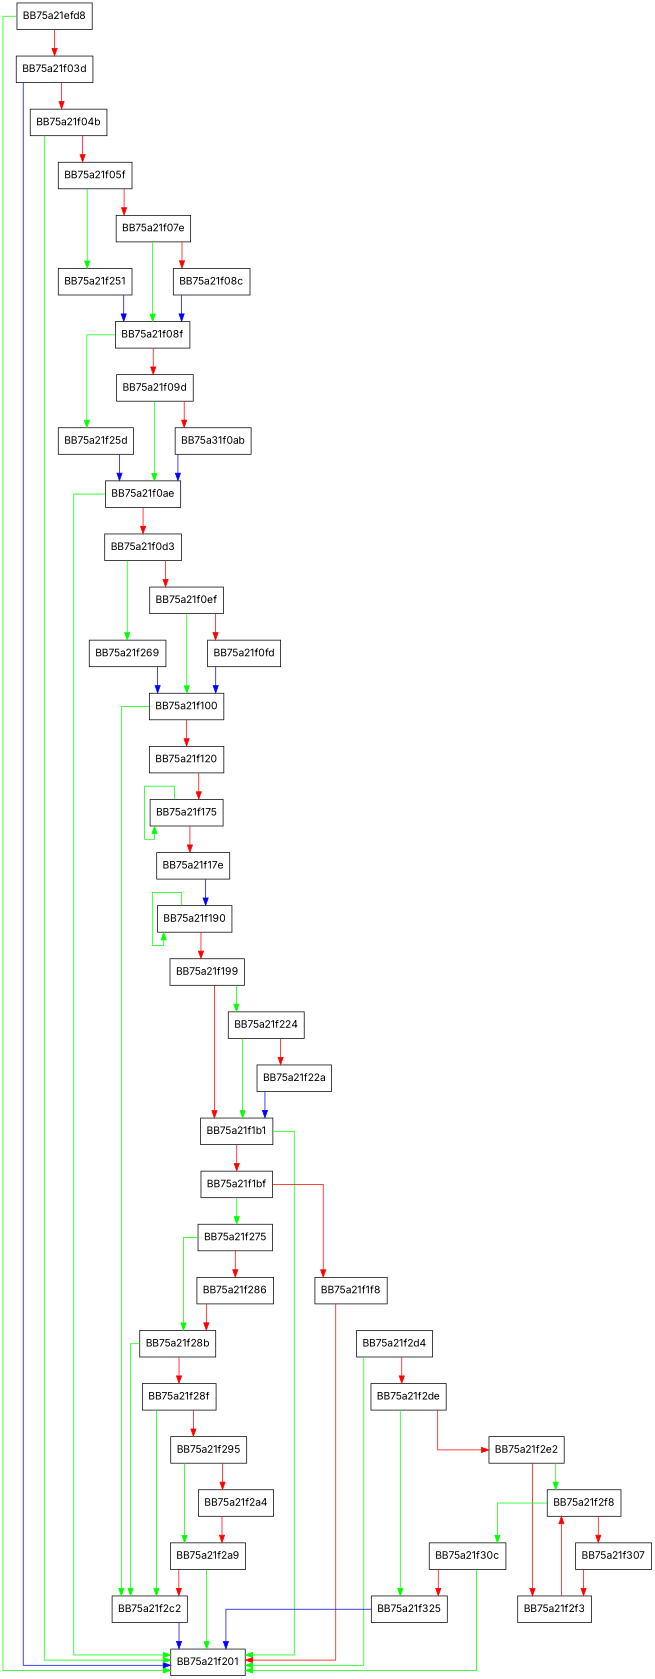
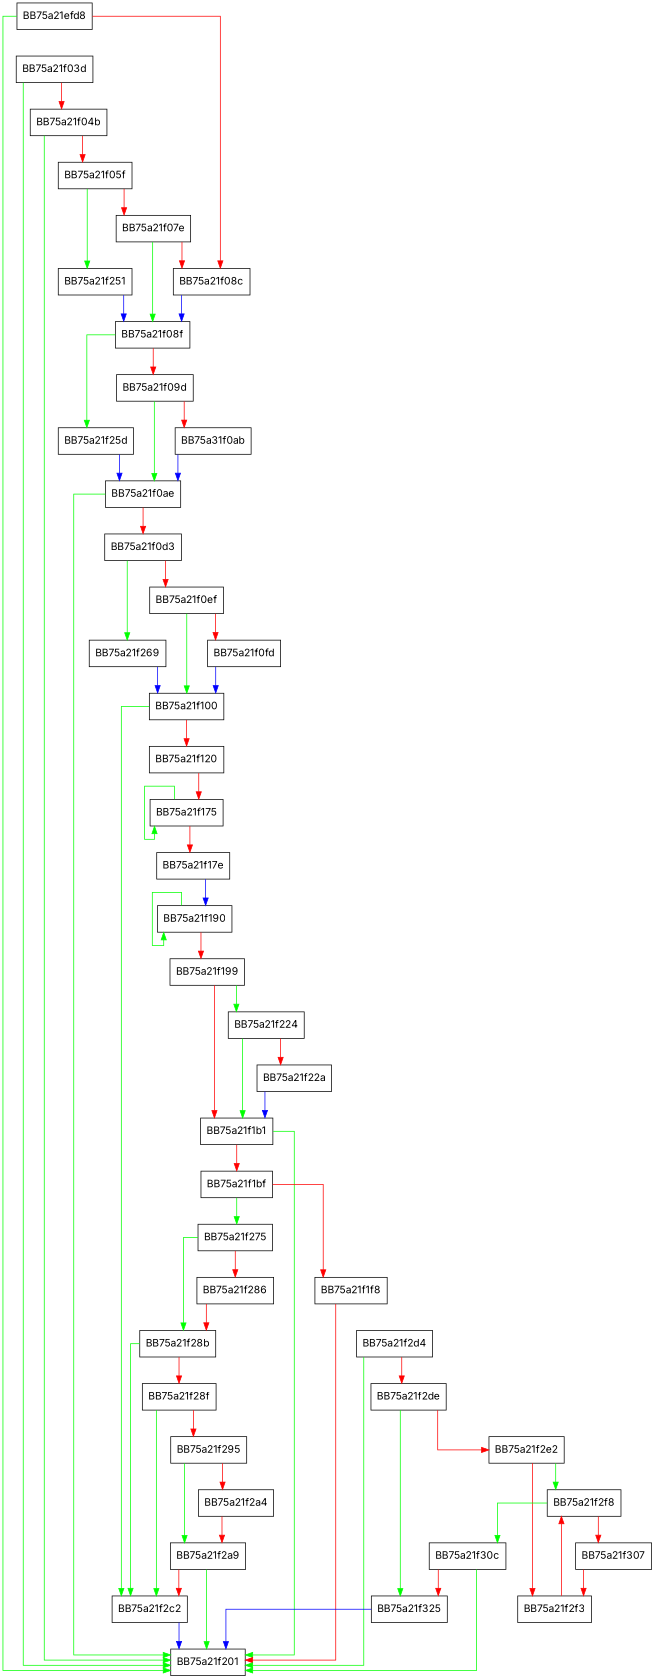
(55, 39) -> (220, 75)
(23, 944) -> (23, 944)
